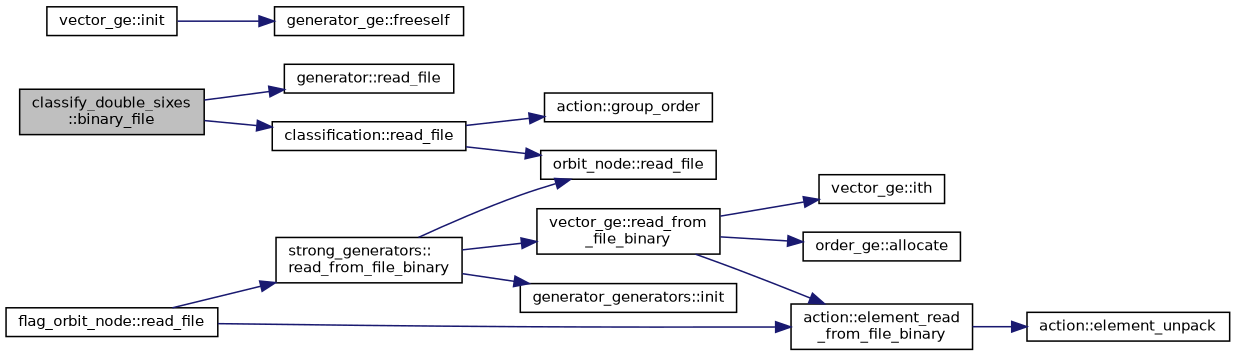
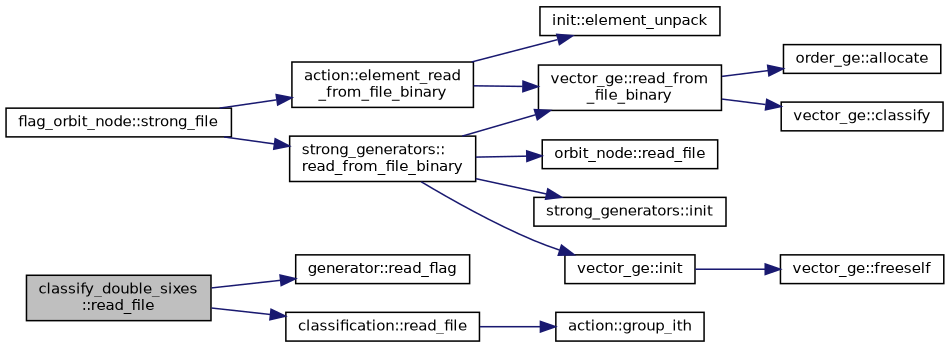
(369, 21) -> (862, 269)
(369, 79) -> (383, 269)
(628, 107) -> (630, 327)
(112, 112) -> (119, 298)
(496, 150) -> none
(882, 189) -> (862, 116)
none -> (489, 219)
(753, 276) -> (498, 86)
(628, 298) -> (630, 212)
(112, 322) -> (119, 123)
(1128, 327) -> (630, 21)
